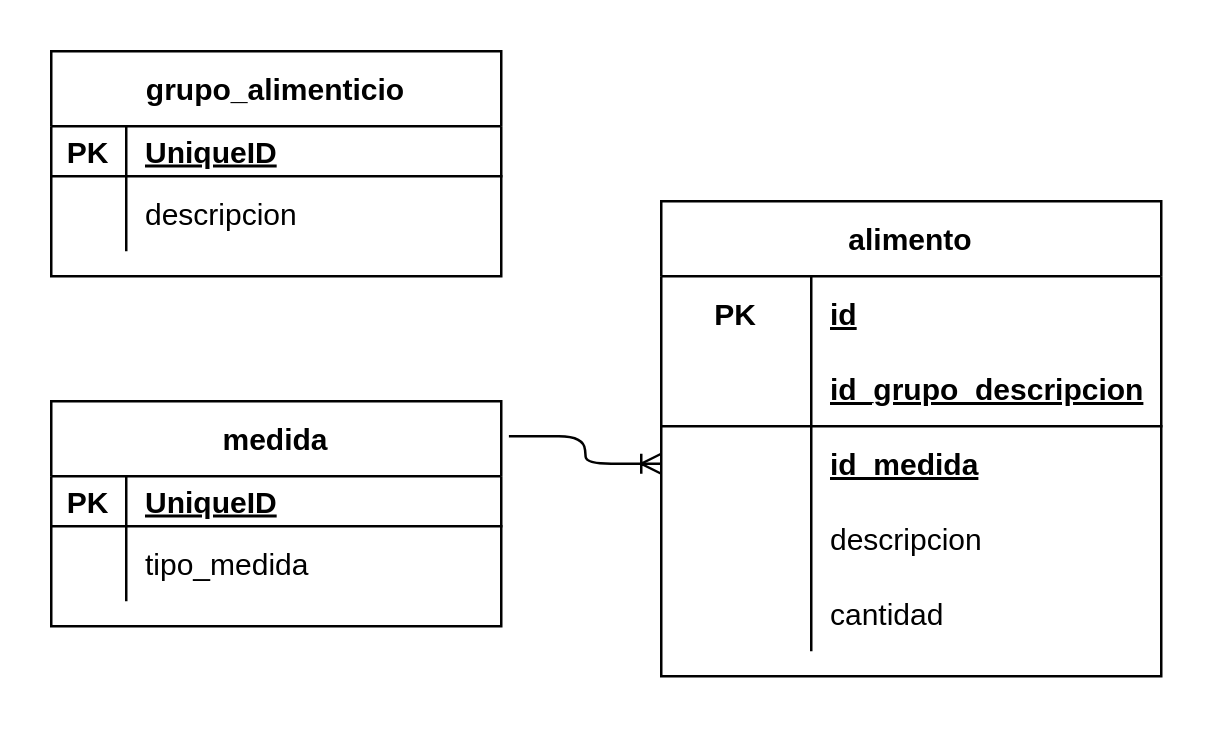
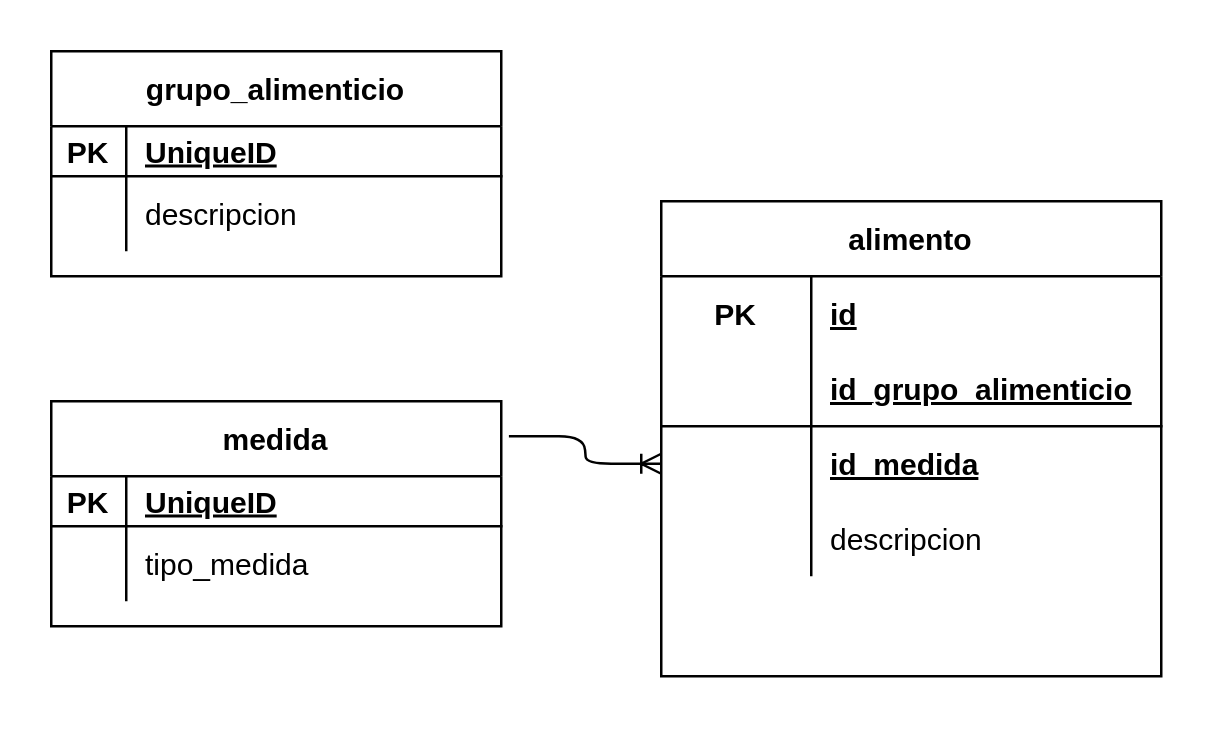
(986, 390) -> (979, 390)
(986, 614) -> none
